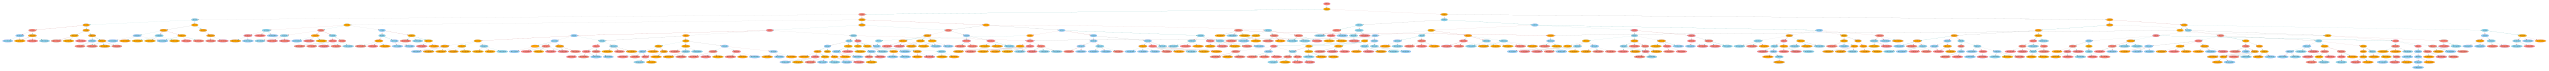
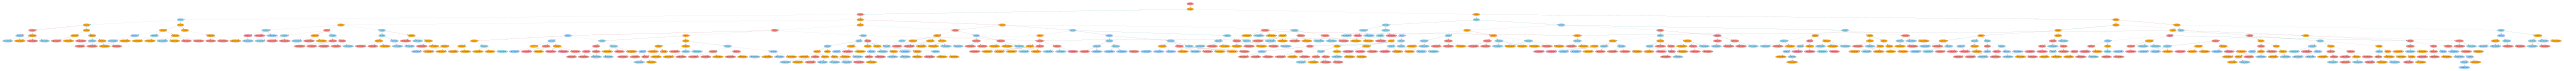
(1337, 30) -> (1363, 30)
none -> (1244, 52)
